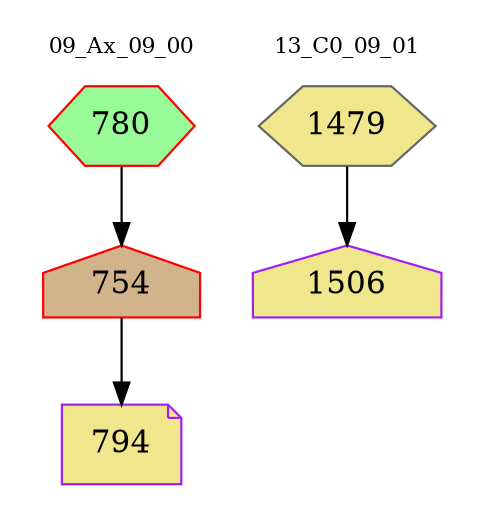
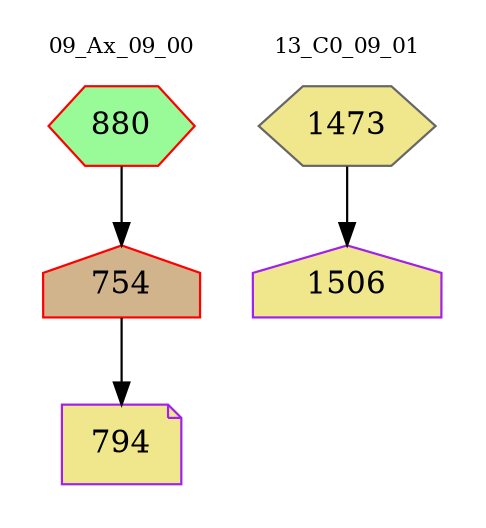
(122, 126) -> (122, 126)
(347, 126) -> (347, 126)
